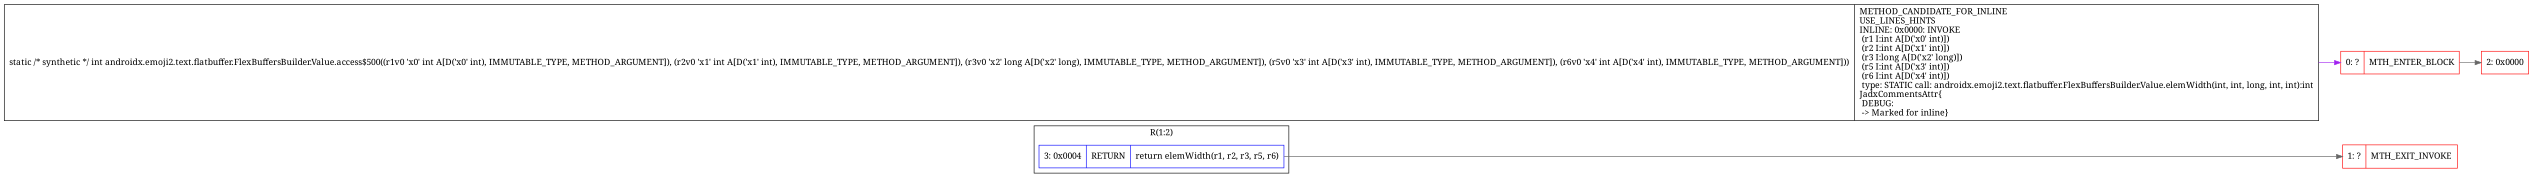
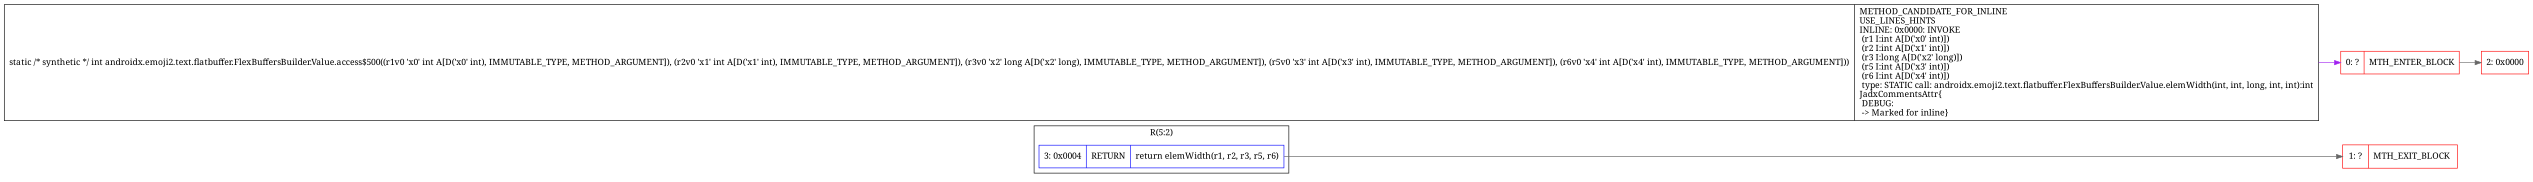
(1161, 133) -> (1161, 133)
(2412, 156) -> (2412, 156)
